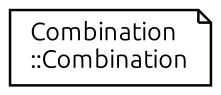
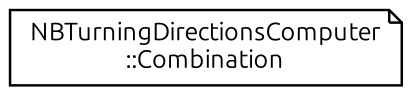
(110, 48) -> (206, 48)
